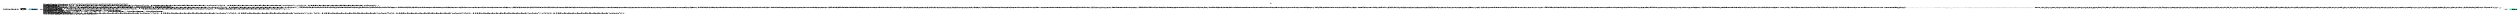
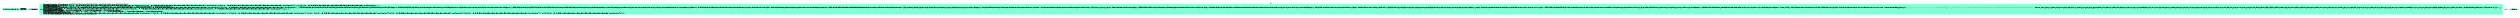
(15, 9) -> (15, 9)
(1271, 9) -> (1271, 9)
